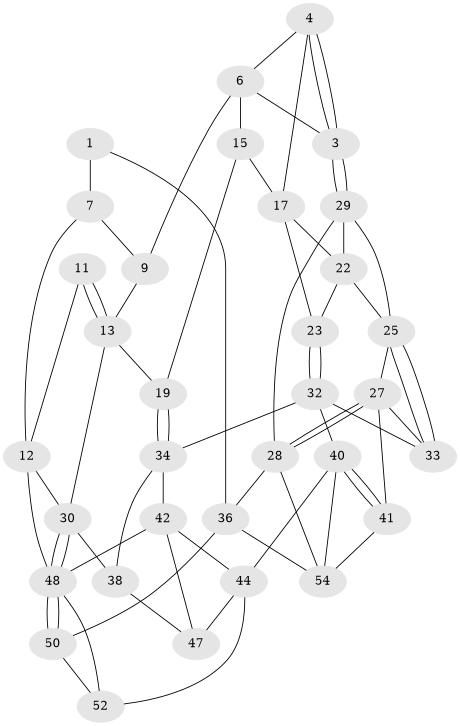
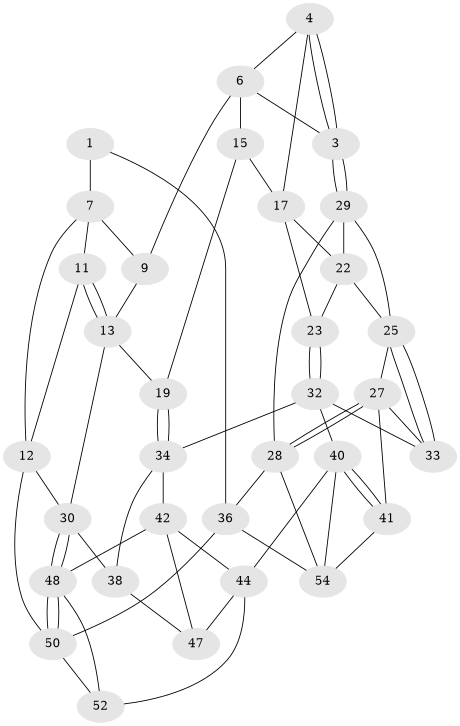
none -> (86, 238)
(34, 520) -> (15, 554)
